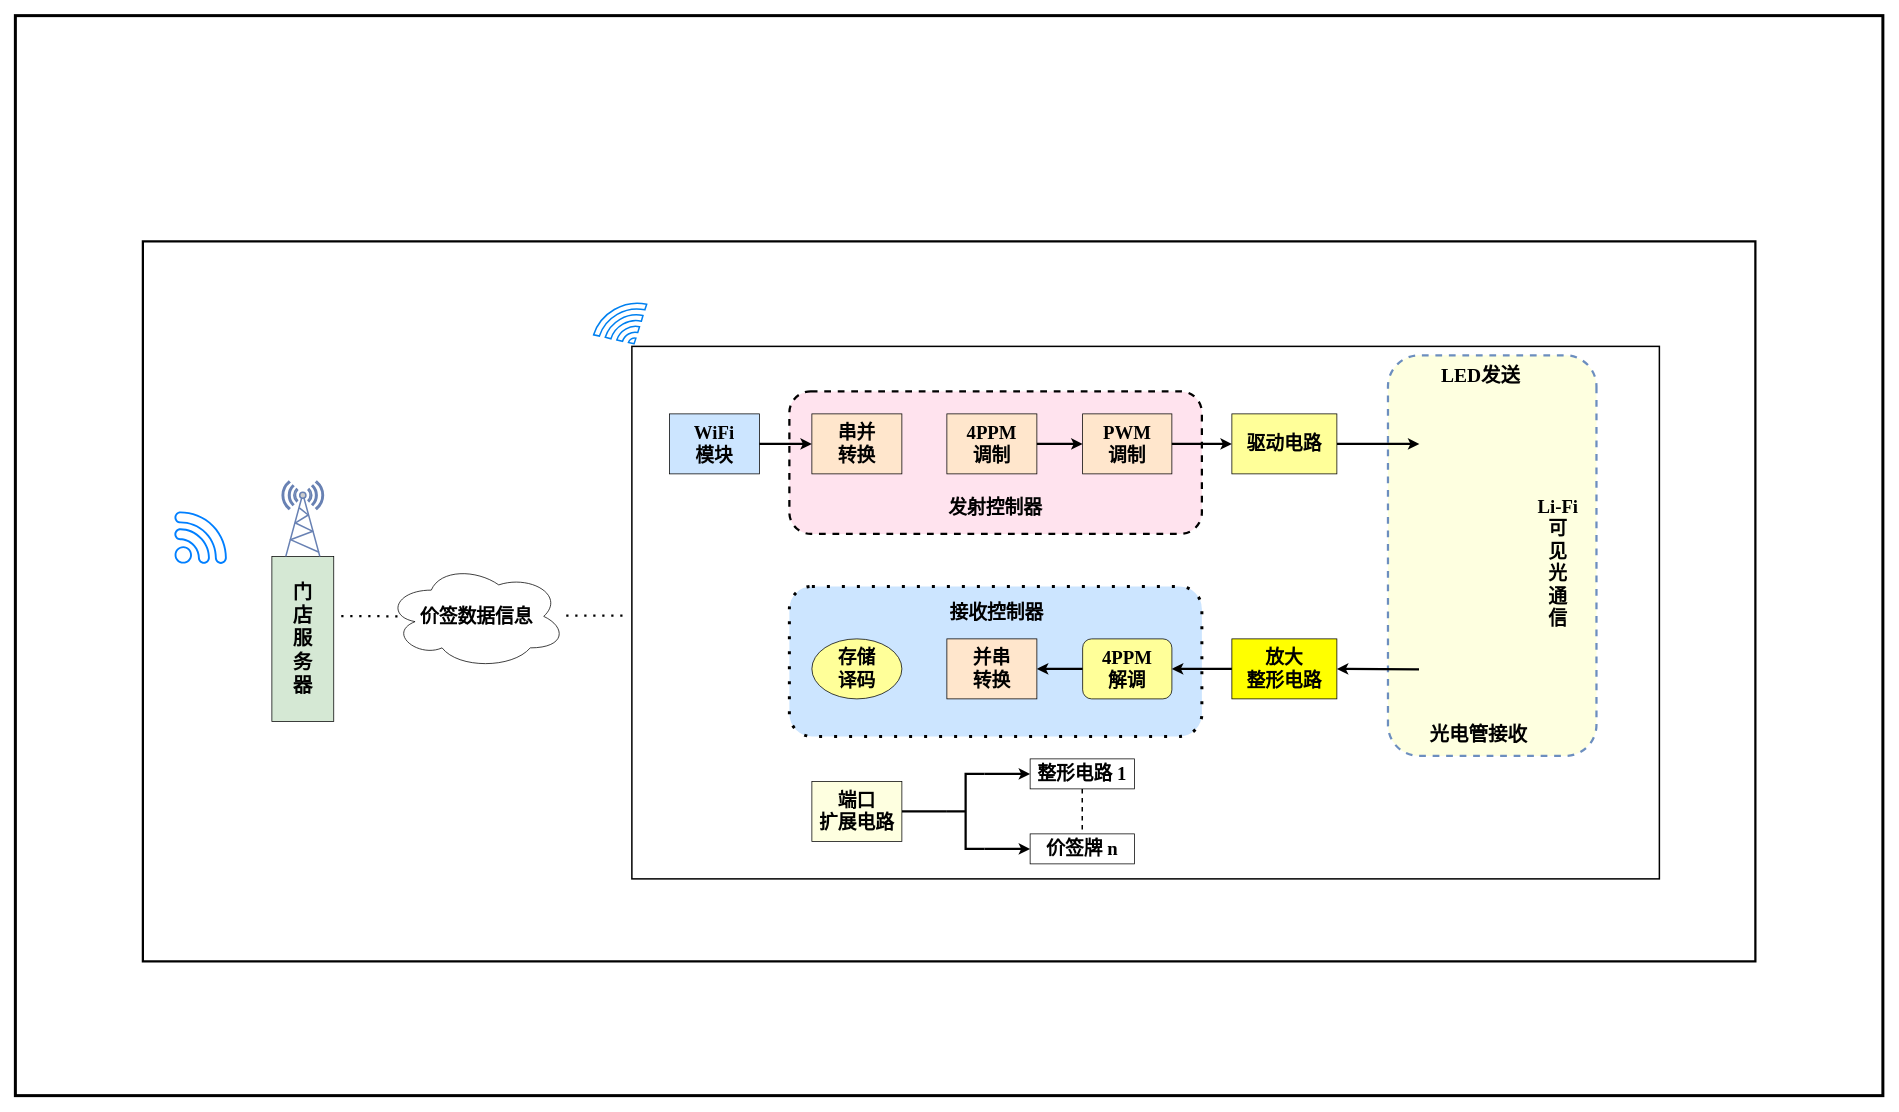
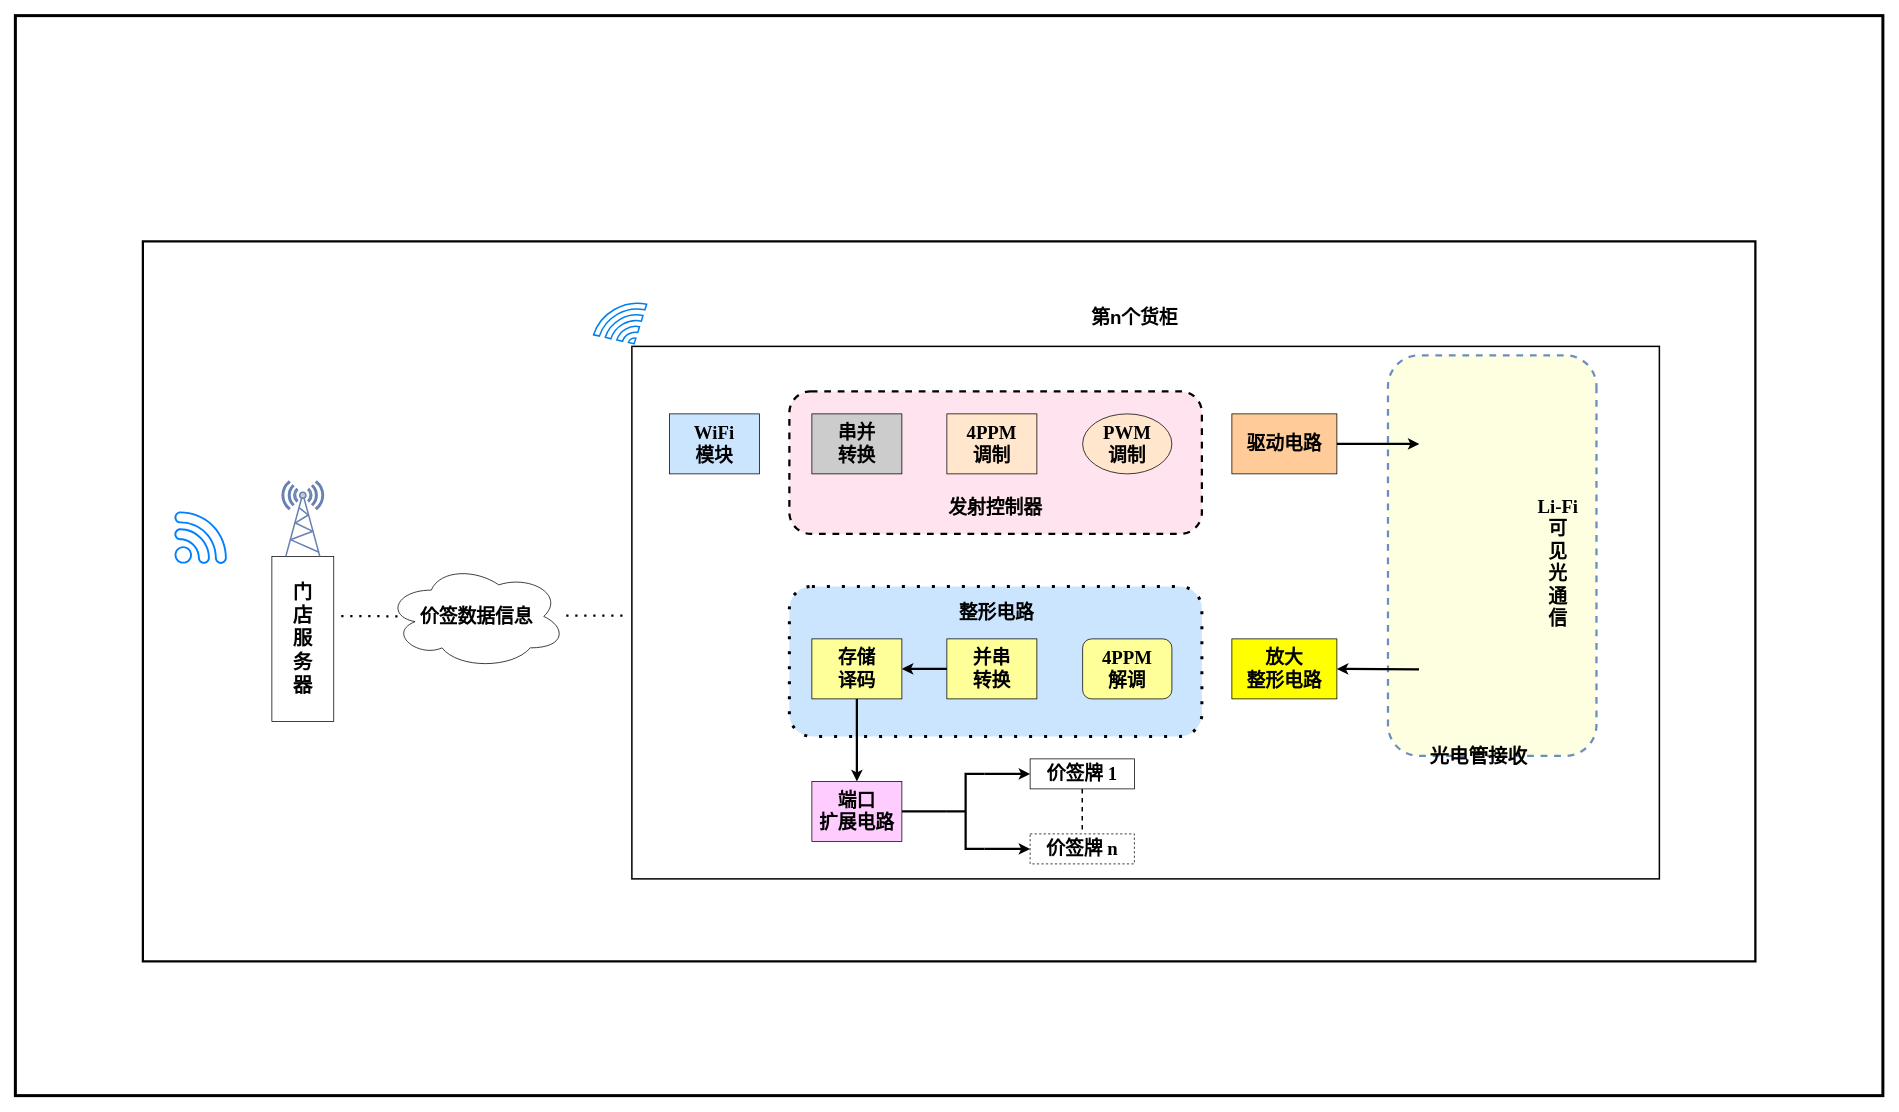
none -> (1135, 316)
(1481, 375) -> none
(782, 444) -> none
(857, 444) -> (857, 444)
(1056, 444) -> none
(1127, 444) -> (1127, 444)
(1198, 444) -> none
(1284, 444) -> (1284, 444)
(997, 612) -> (997, 612)
(303, 639) -> (303, 639)
(857, 669) -> (857, 669)
none -> (928, 669)
(992, 669) -> (992, 669)
(1064, 669) -> none
(1206, 669) -> none
(1479, 734) -> (1479, 756)
none -> (857, 736)
(1082, 774) -> (1082, 774)
(857, 811) -> (857, 811)
(1082, 849) -> (1082, 849)
